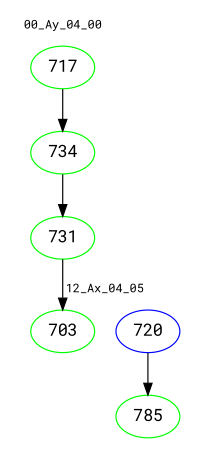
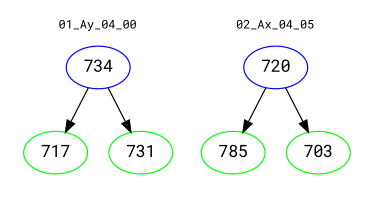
(63, 25) -> (98, 25)
(63, 104) -> (80, 105)
(63, 153) -> (98, 67)
(63, 285) -> (294, 105)
(105, 289) -> (276, 25)
